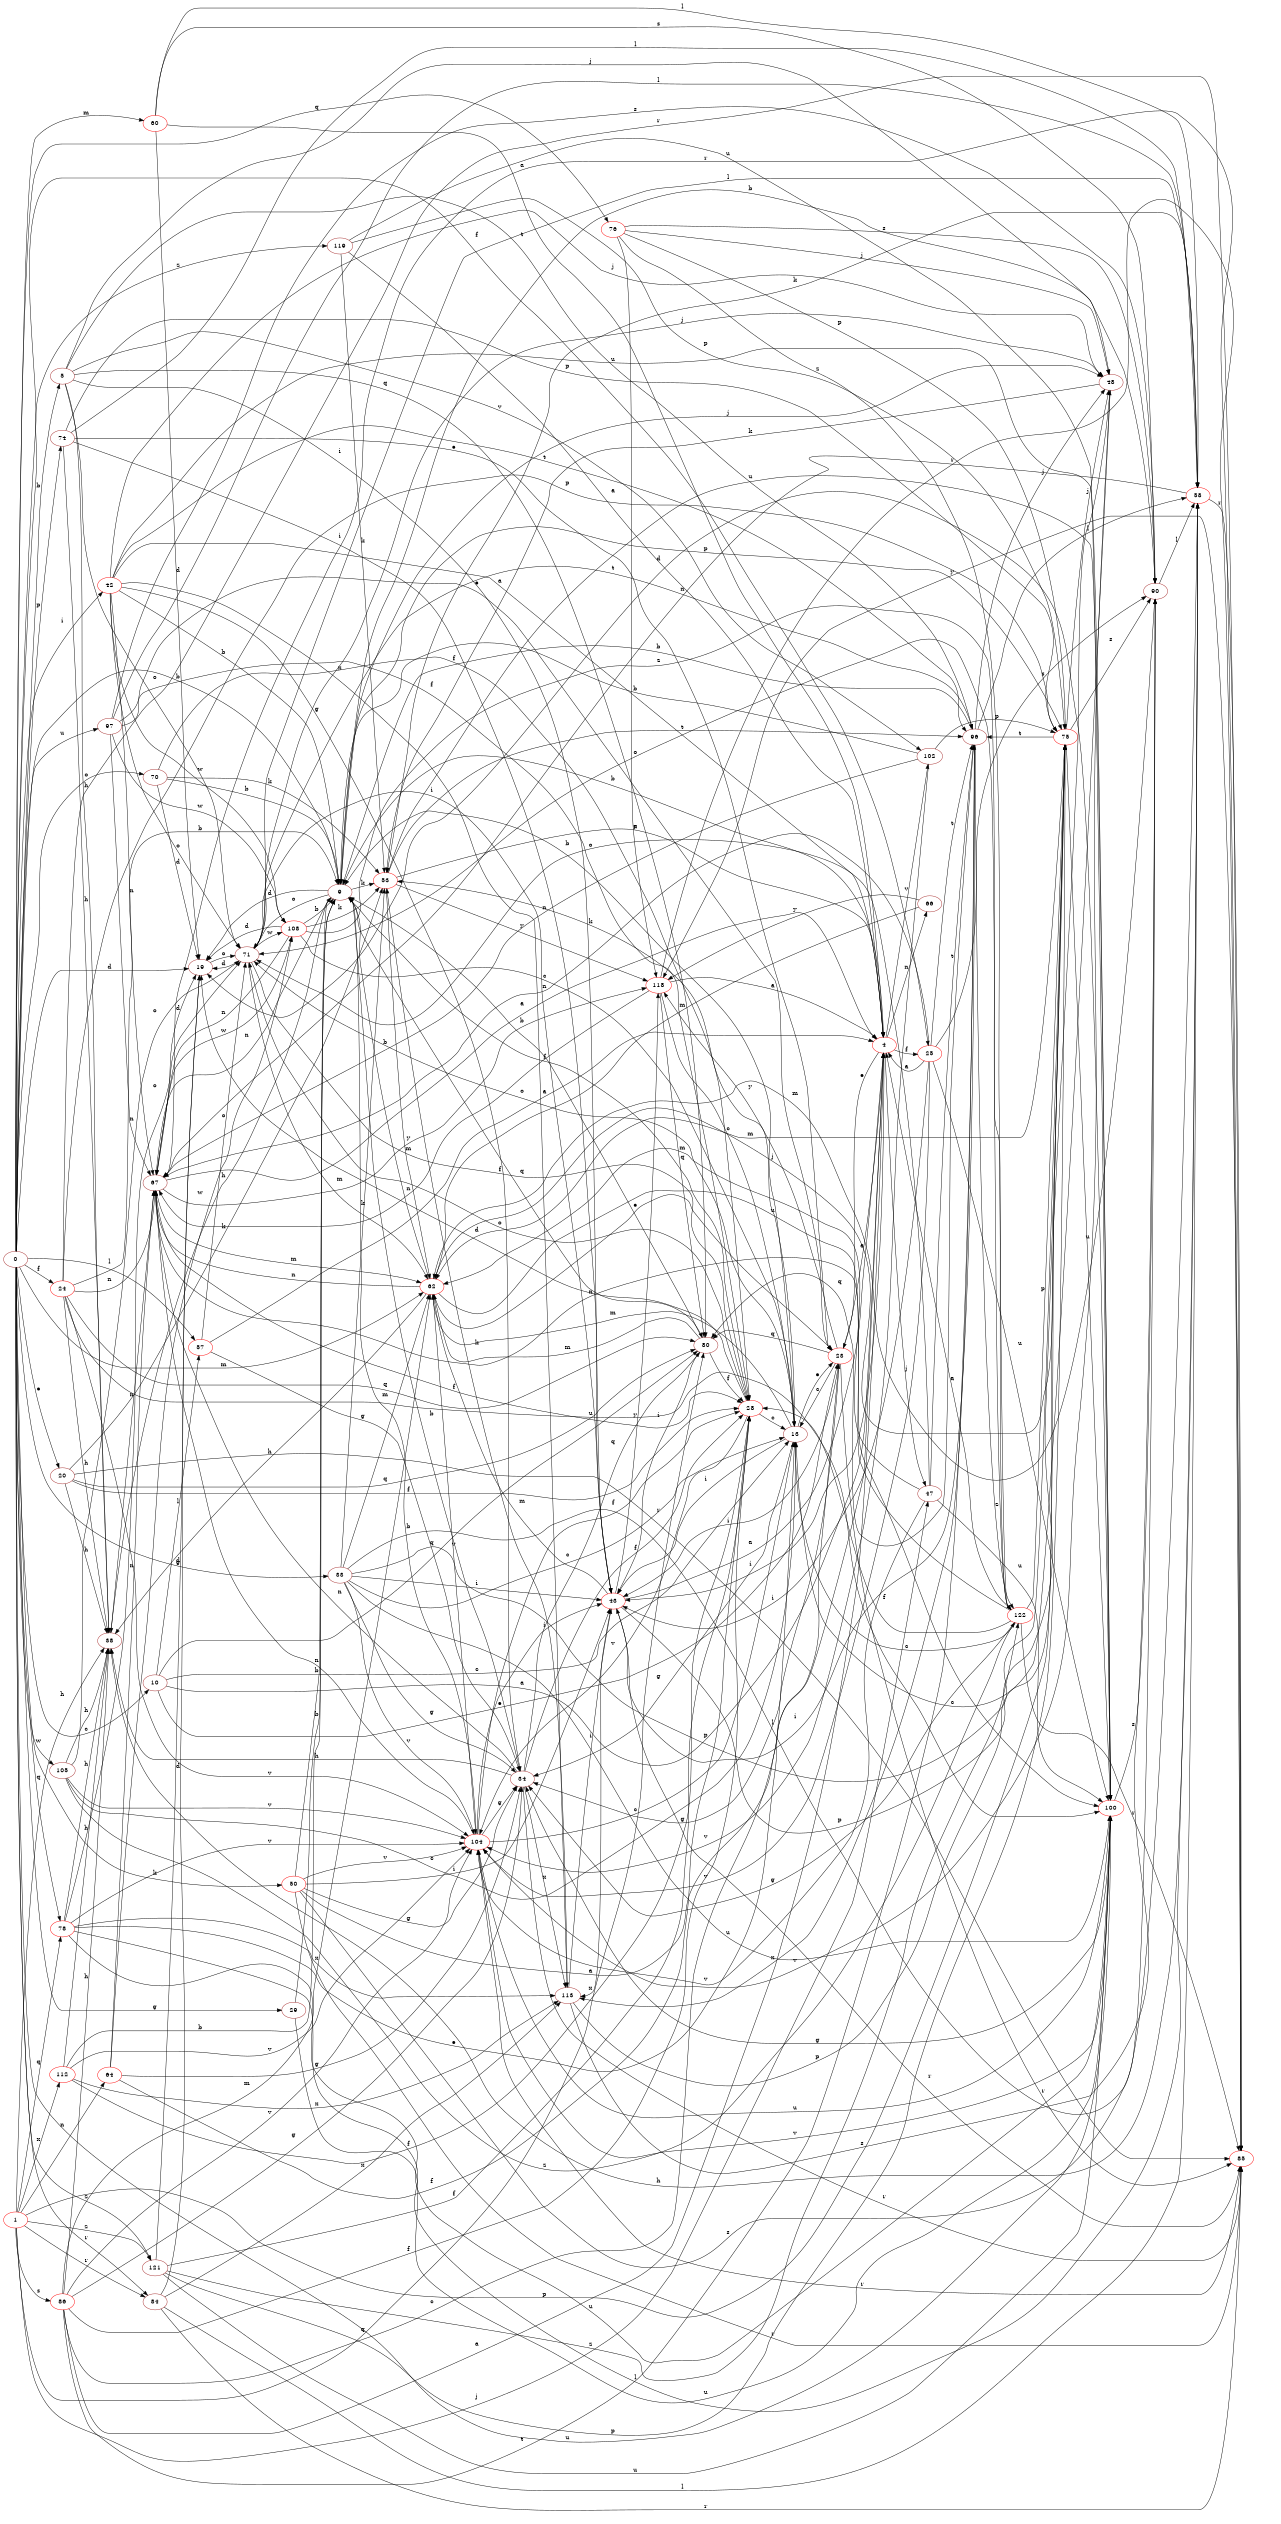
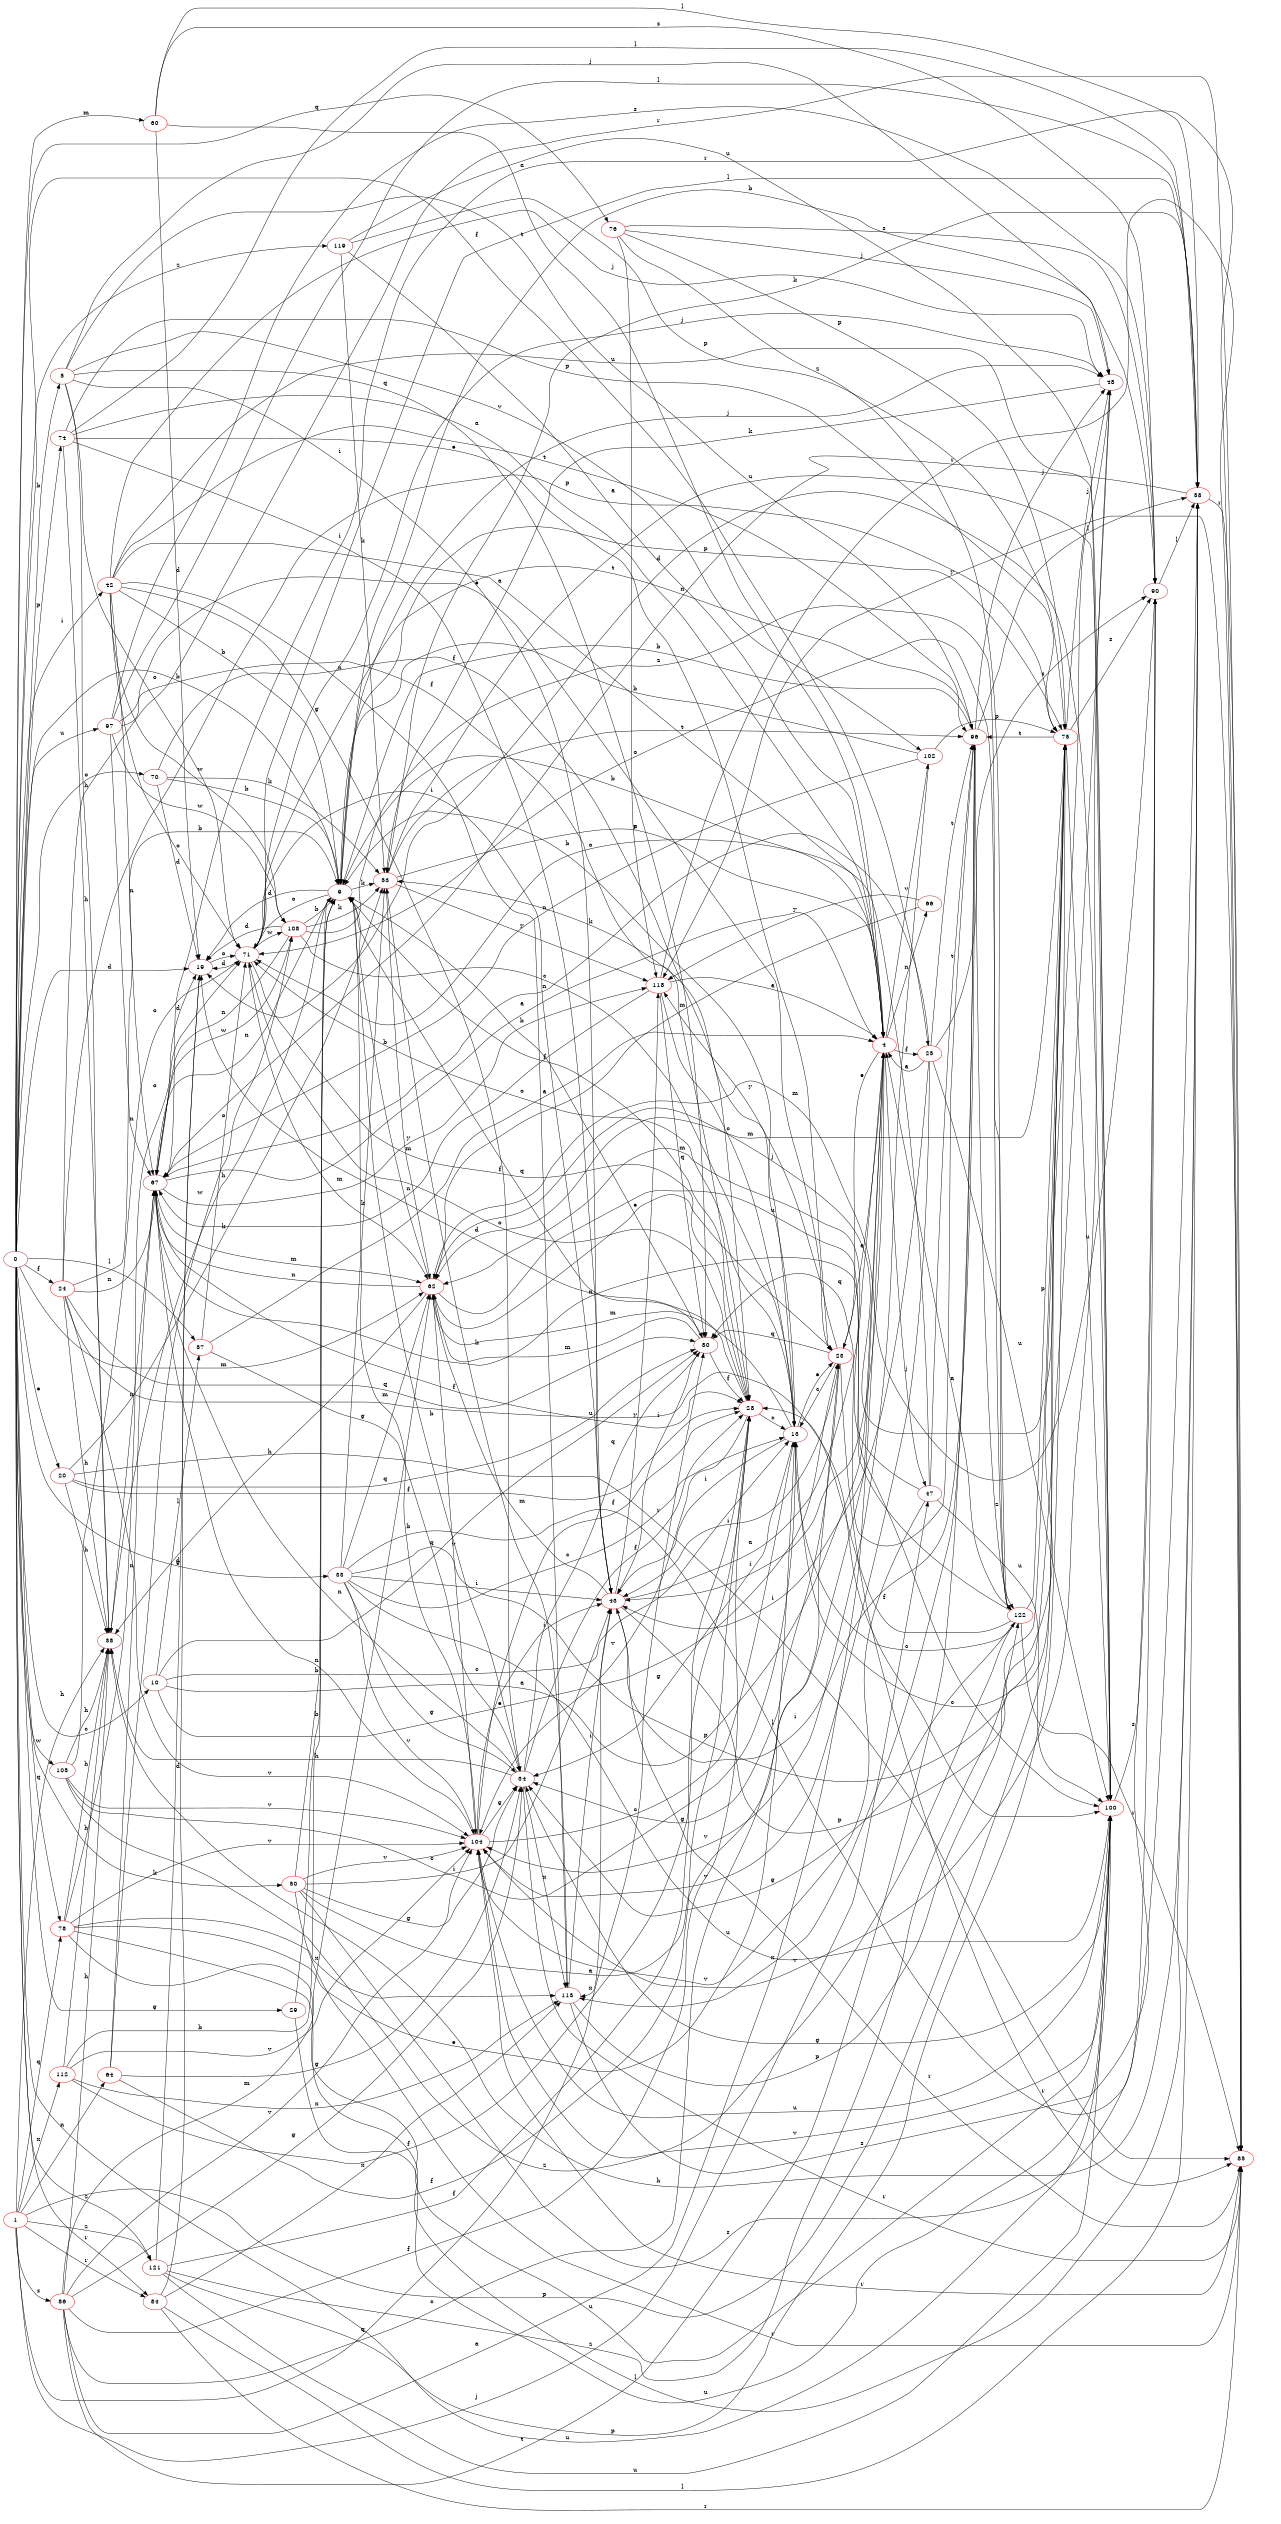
none -> (609, 537)
